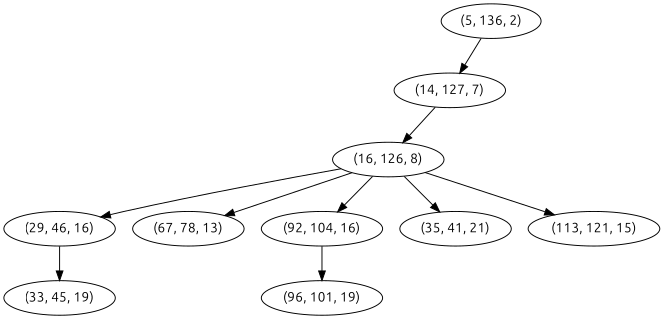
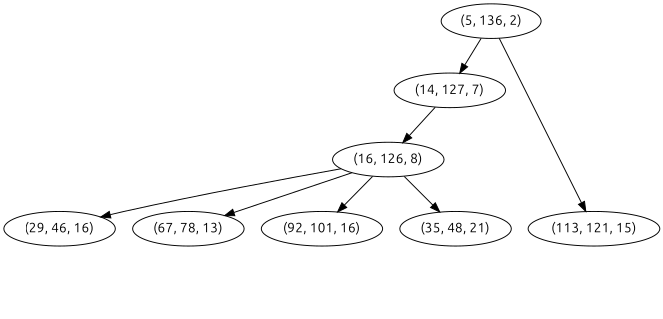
(485, 192) -> (540, 120)
(322, 229) -> (322, 229)
(456, 229) -> (456, 229)
(60, 298) -> none
(322, 298) -> none
